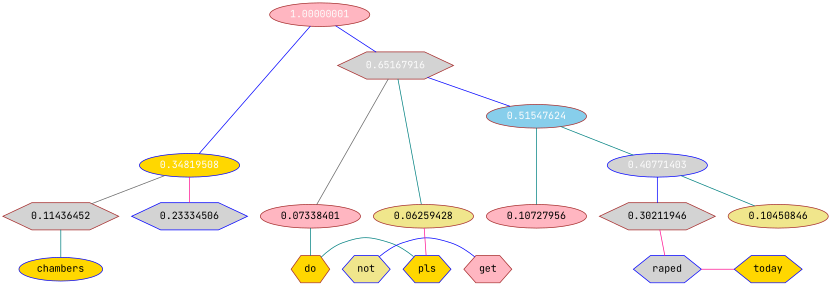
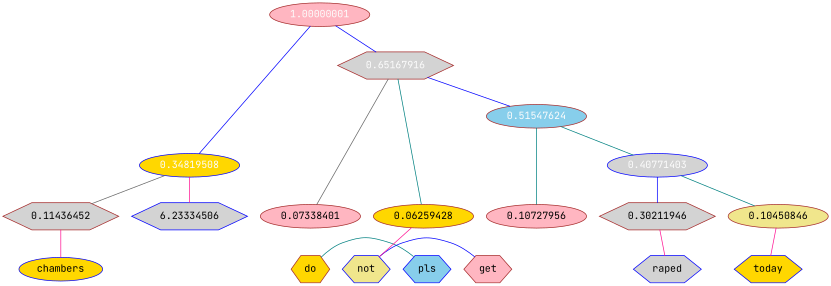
(190, 216) -> (190, 216)
(423, 216) -> (423, 216)
(310, 242) -> none
(425, 243) -> (398, 240)
(61, 244) -> (61, 244)
(427, 269) -> (427, 269)
(718, 269) -> (773, 242)
